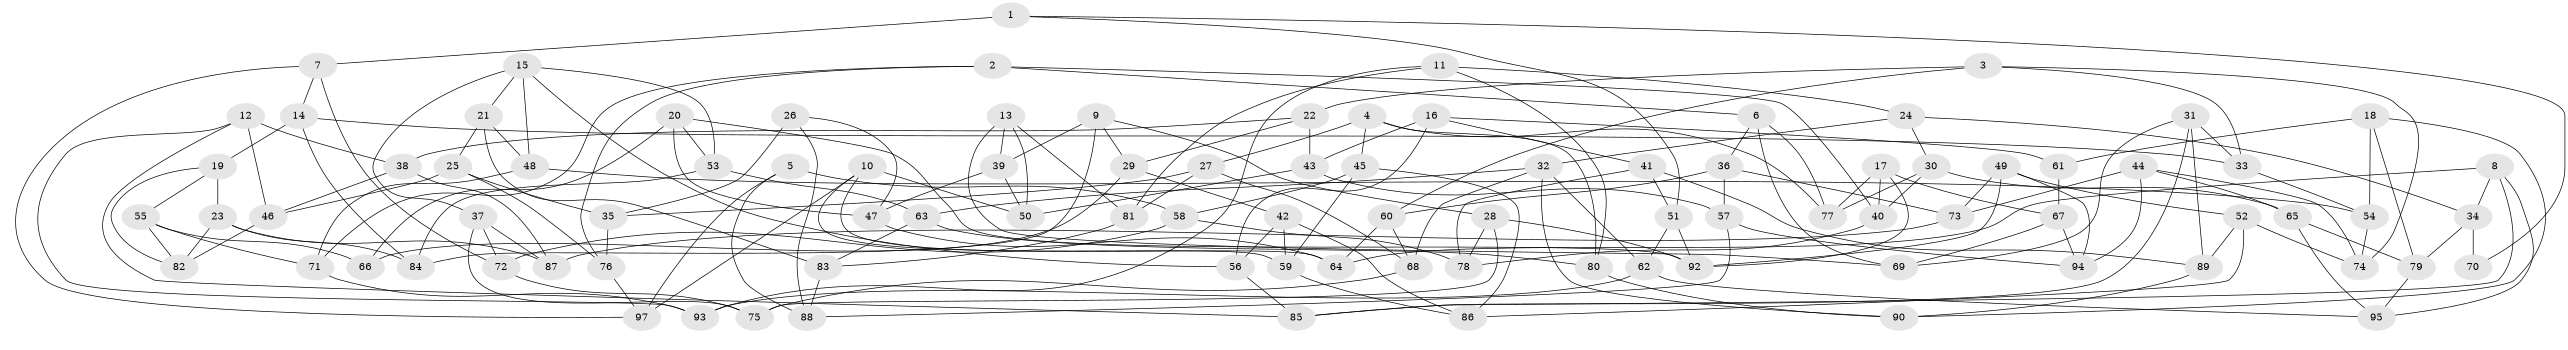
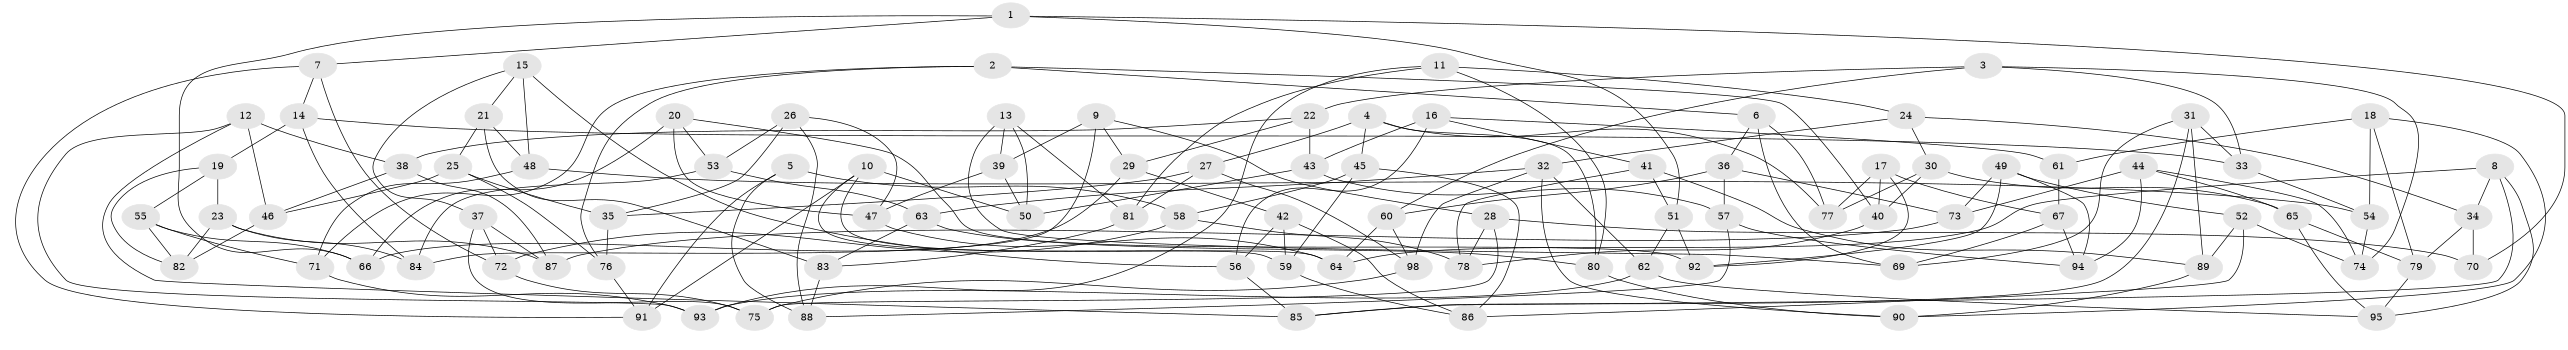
none -> (428, 33)
(649, 83) -> (752, 141)
(1591, 234) -> (1913, 233)
(1413, 267) -> (1413, 267)
(642, 318) -> (642, 318)
